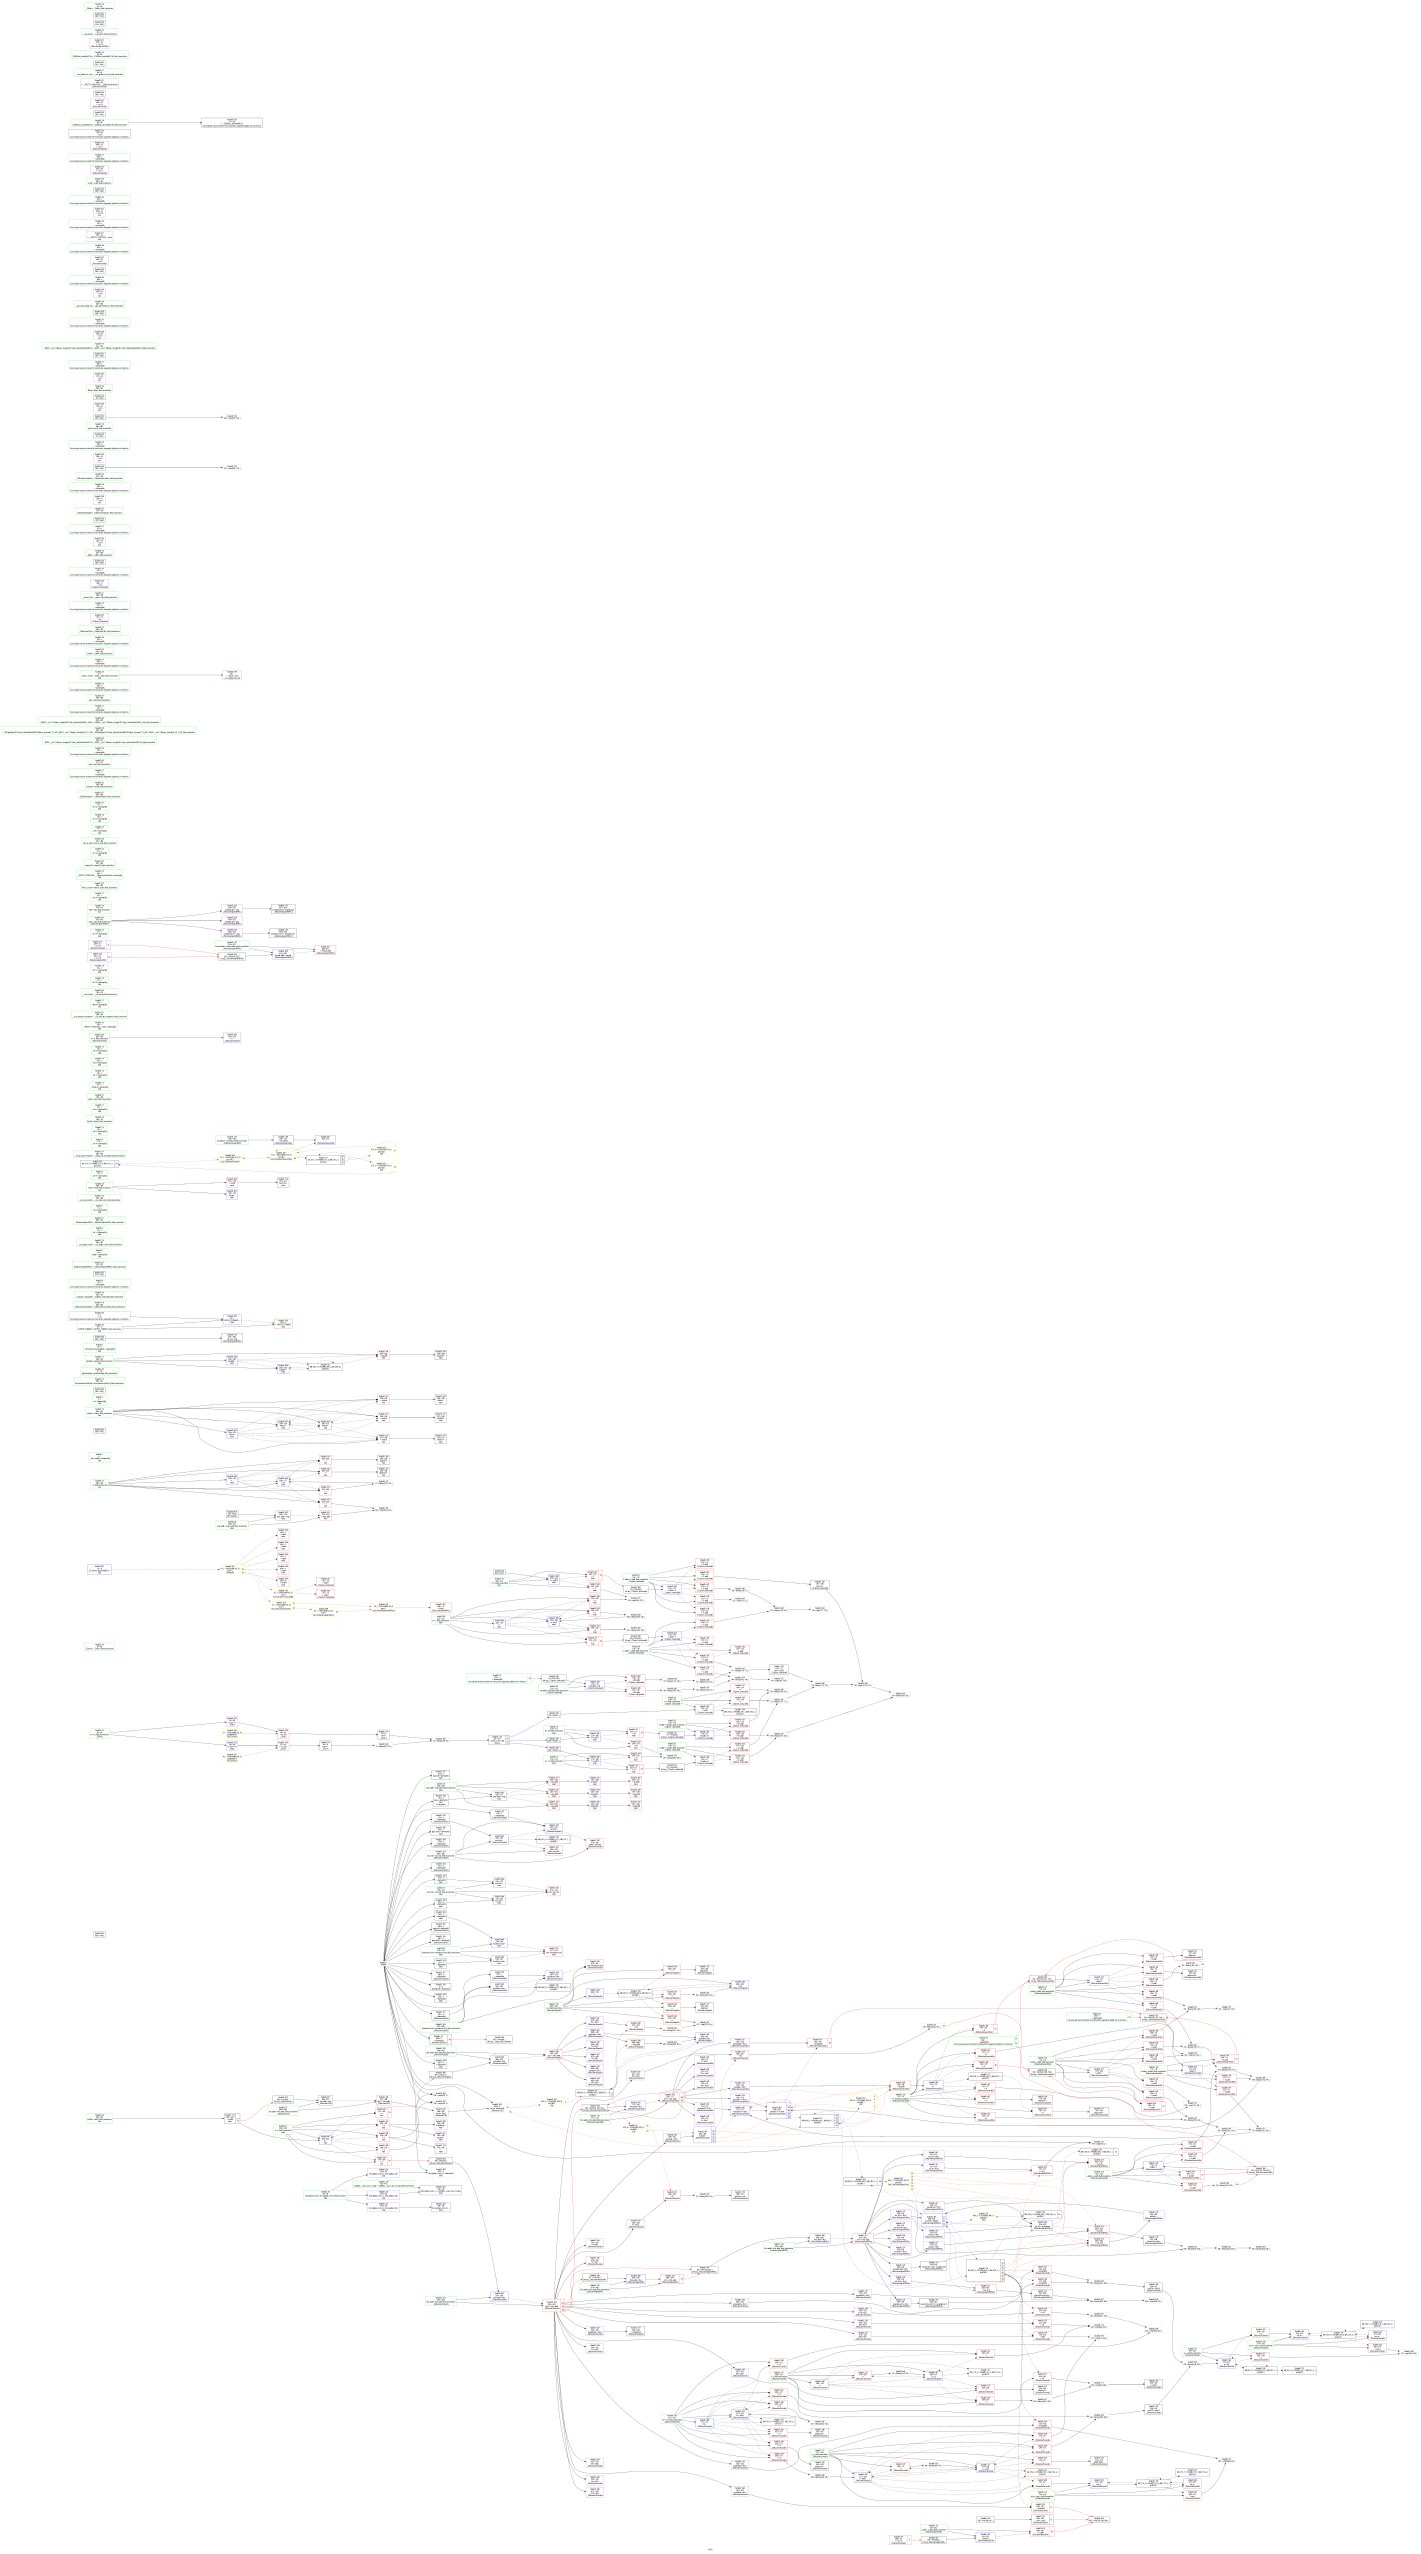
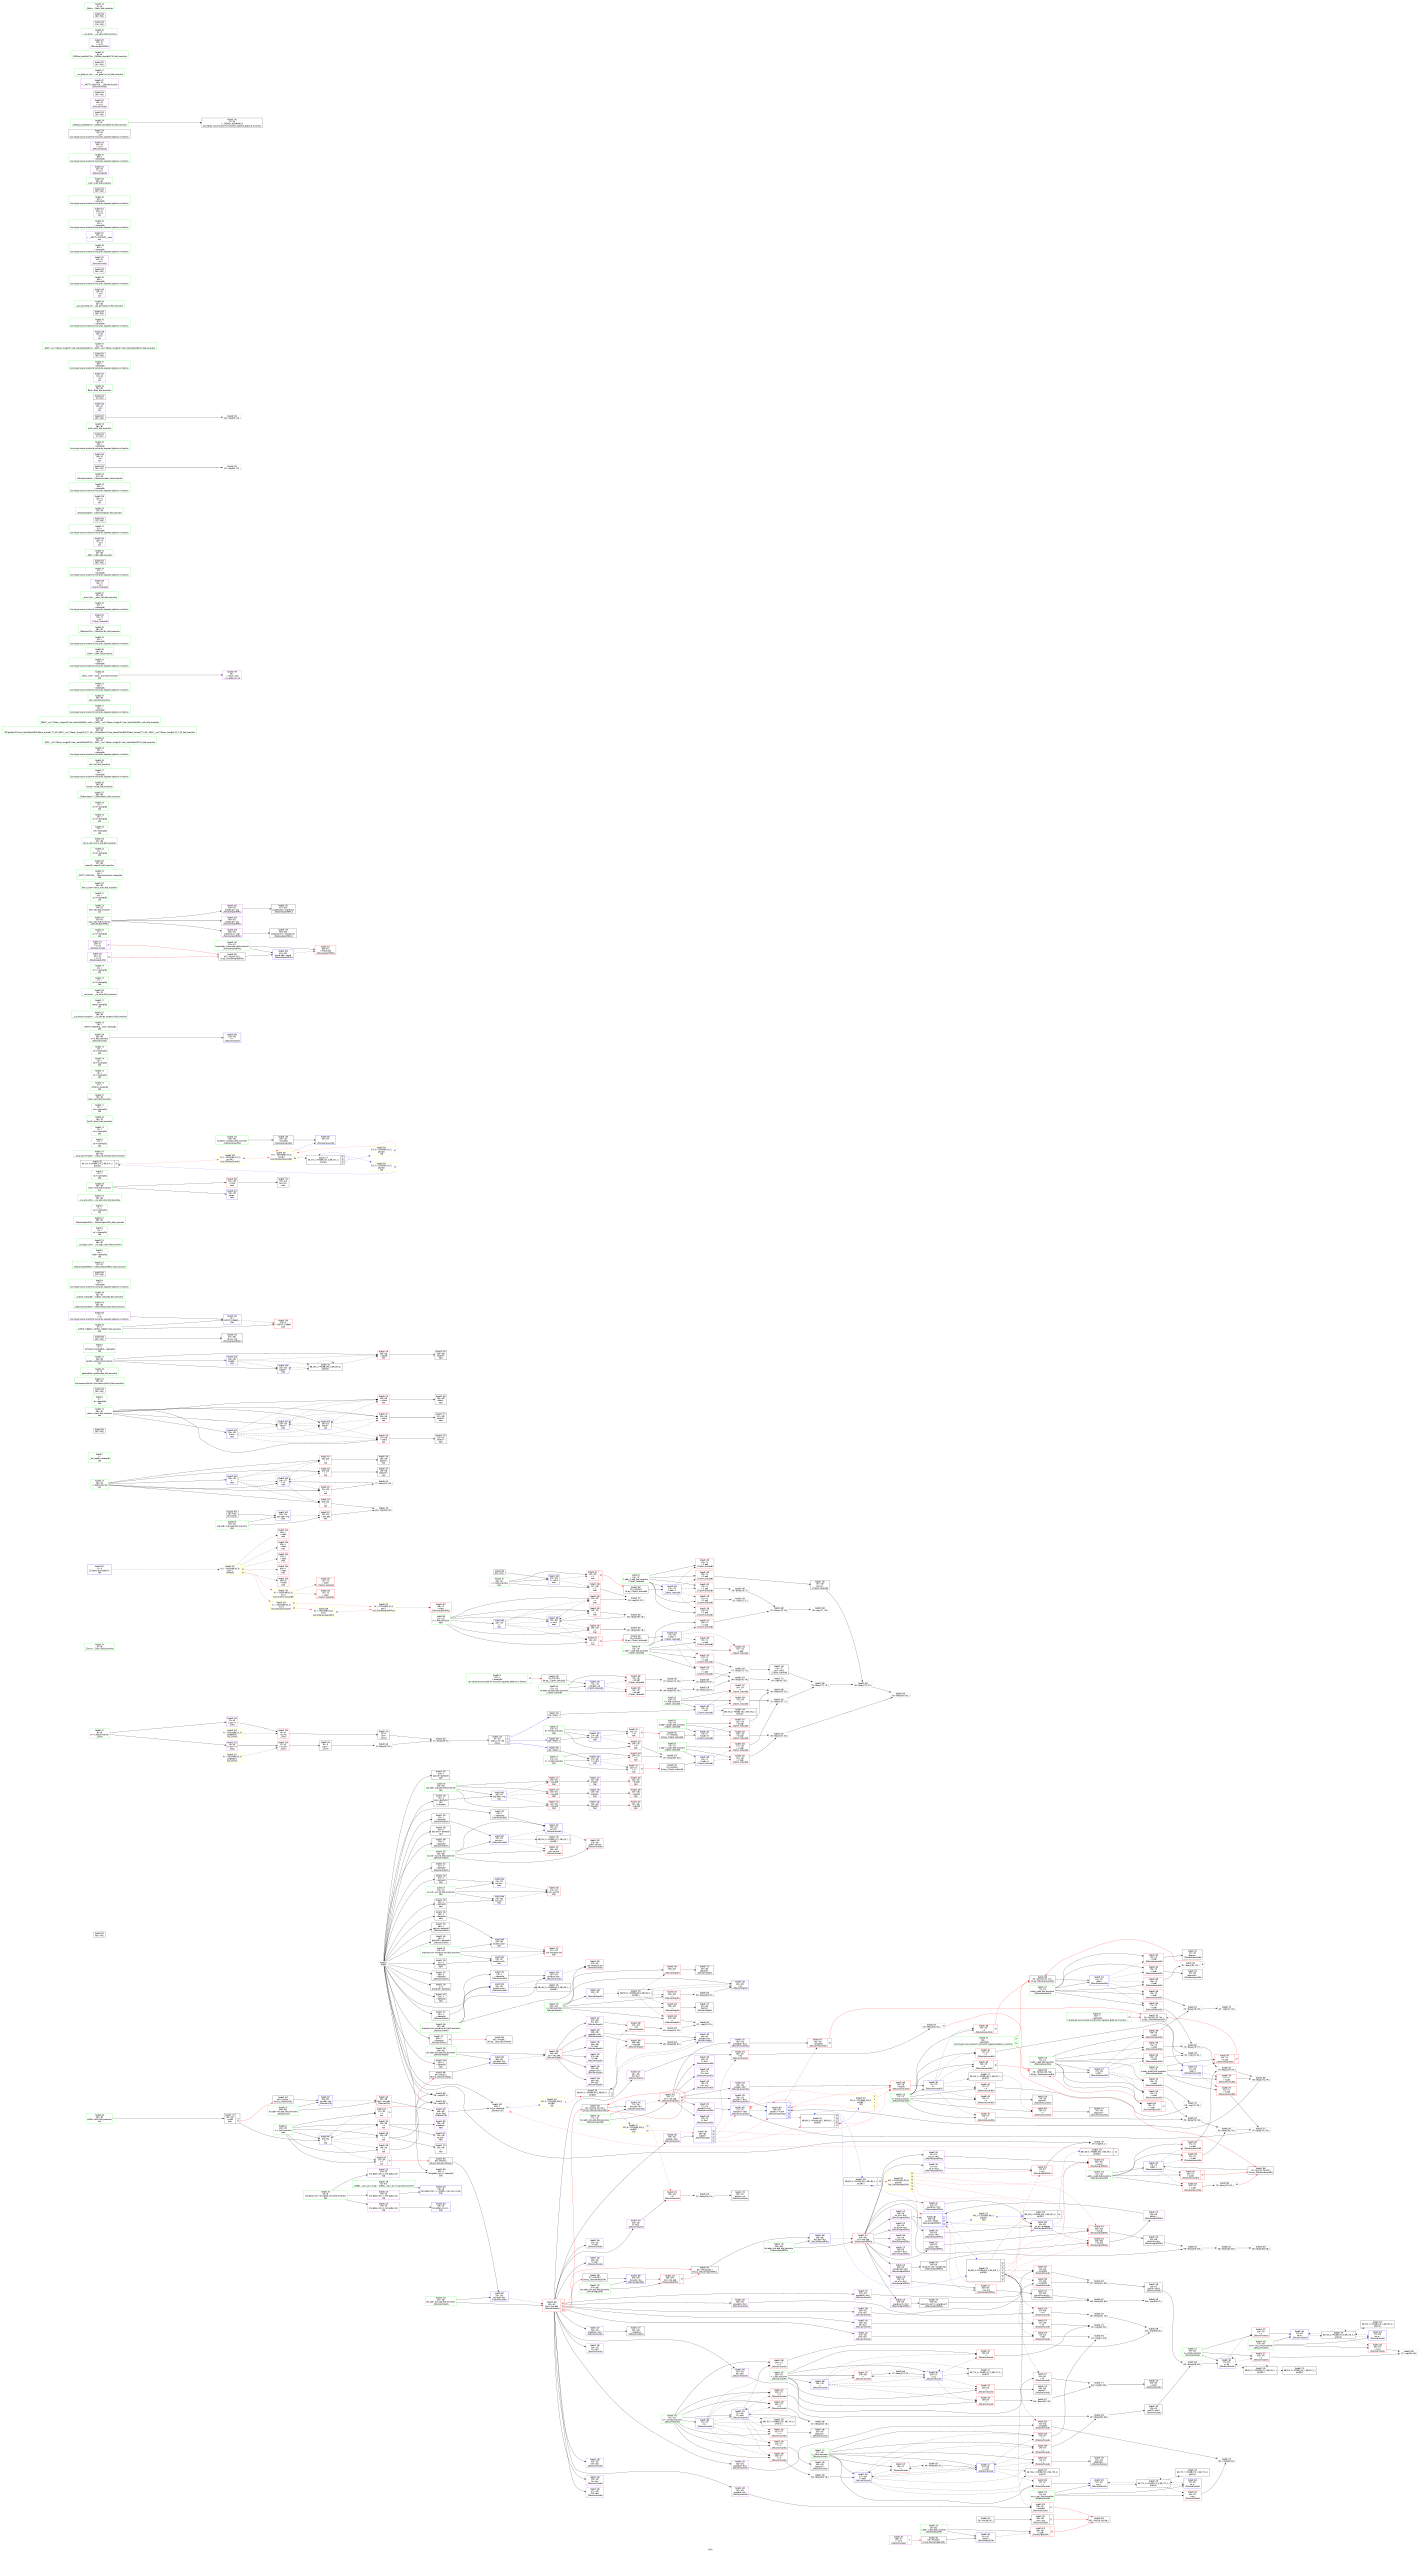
(722, 1655) -> (709, 1633)
